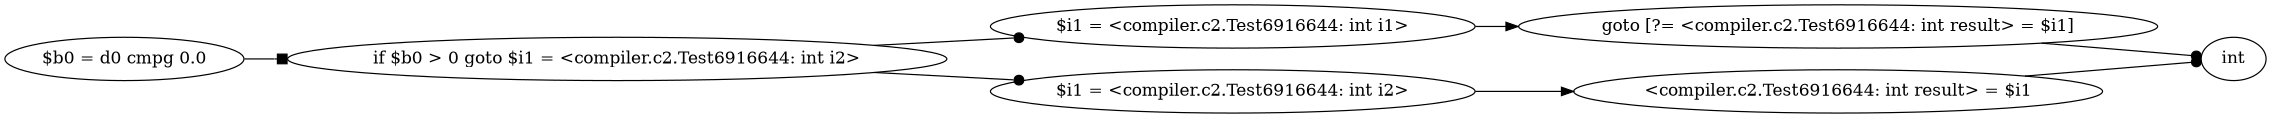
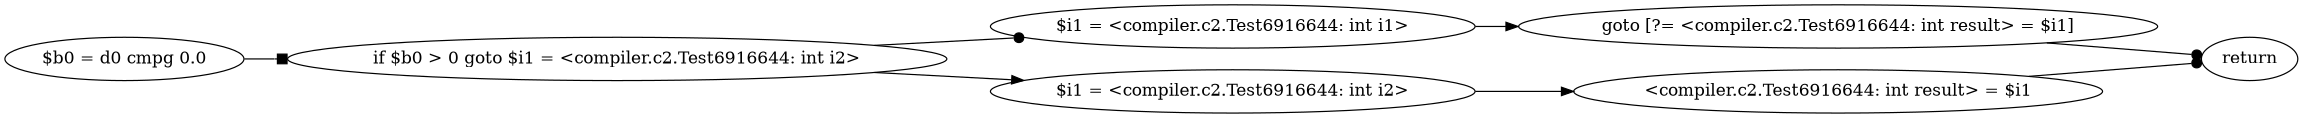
(2234, 59) -> (2250, 59)
(944, 76) -> (943, 76)
